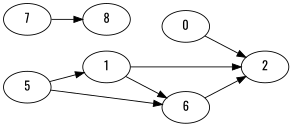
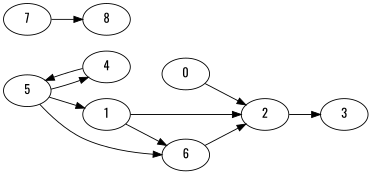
none -> (107, 67)
none -> (344, 114)
